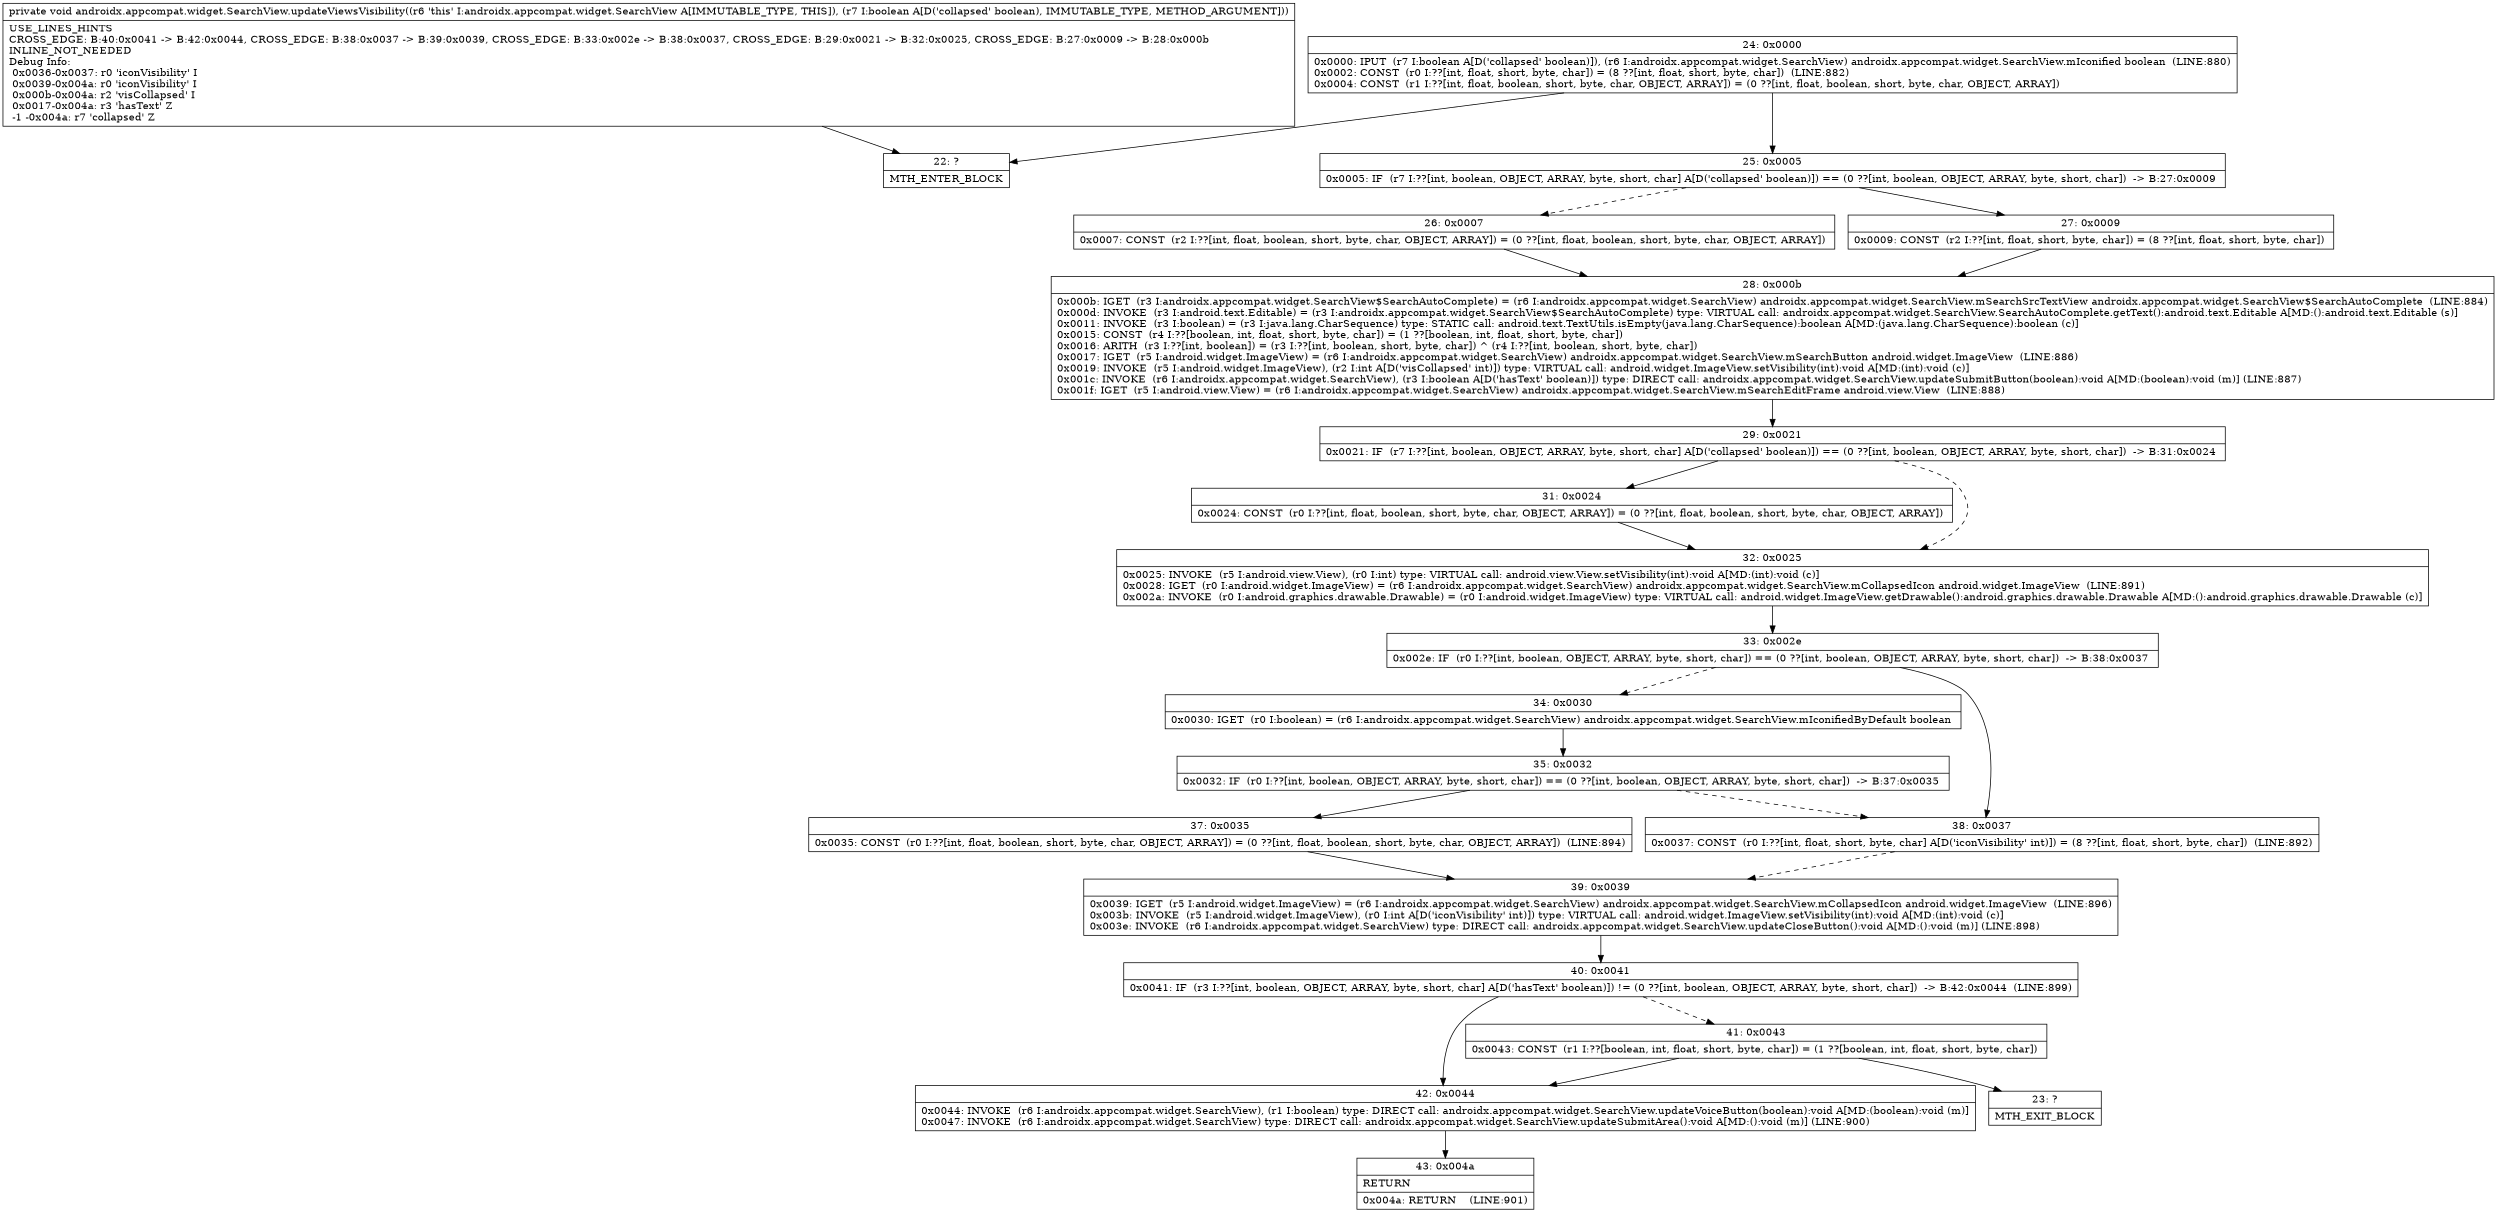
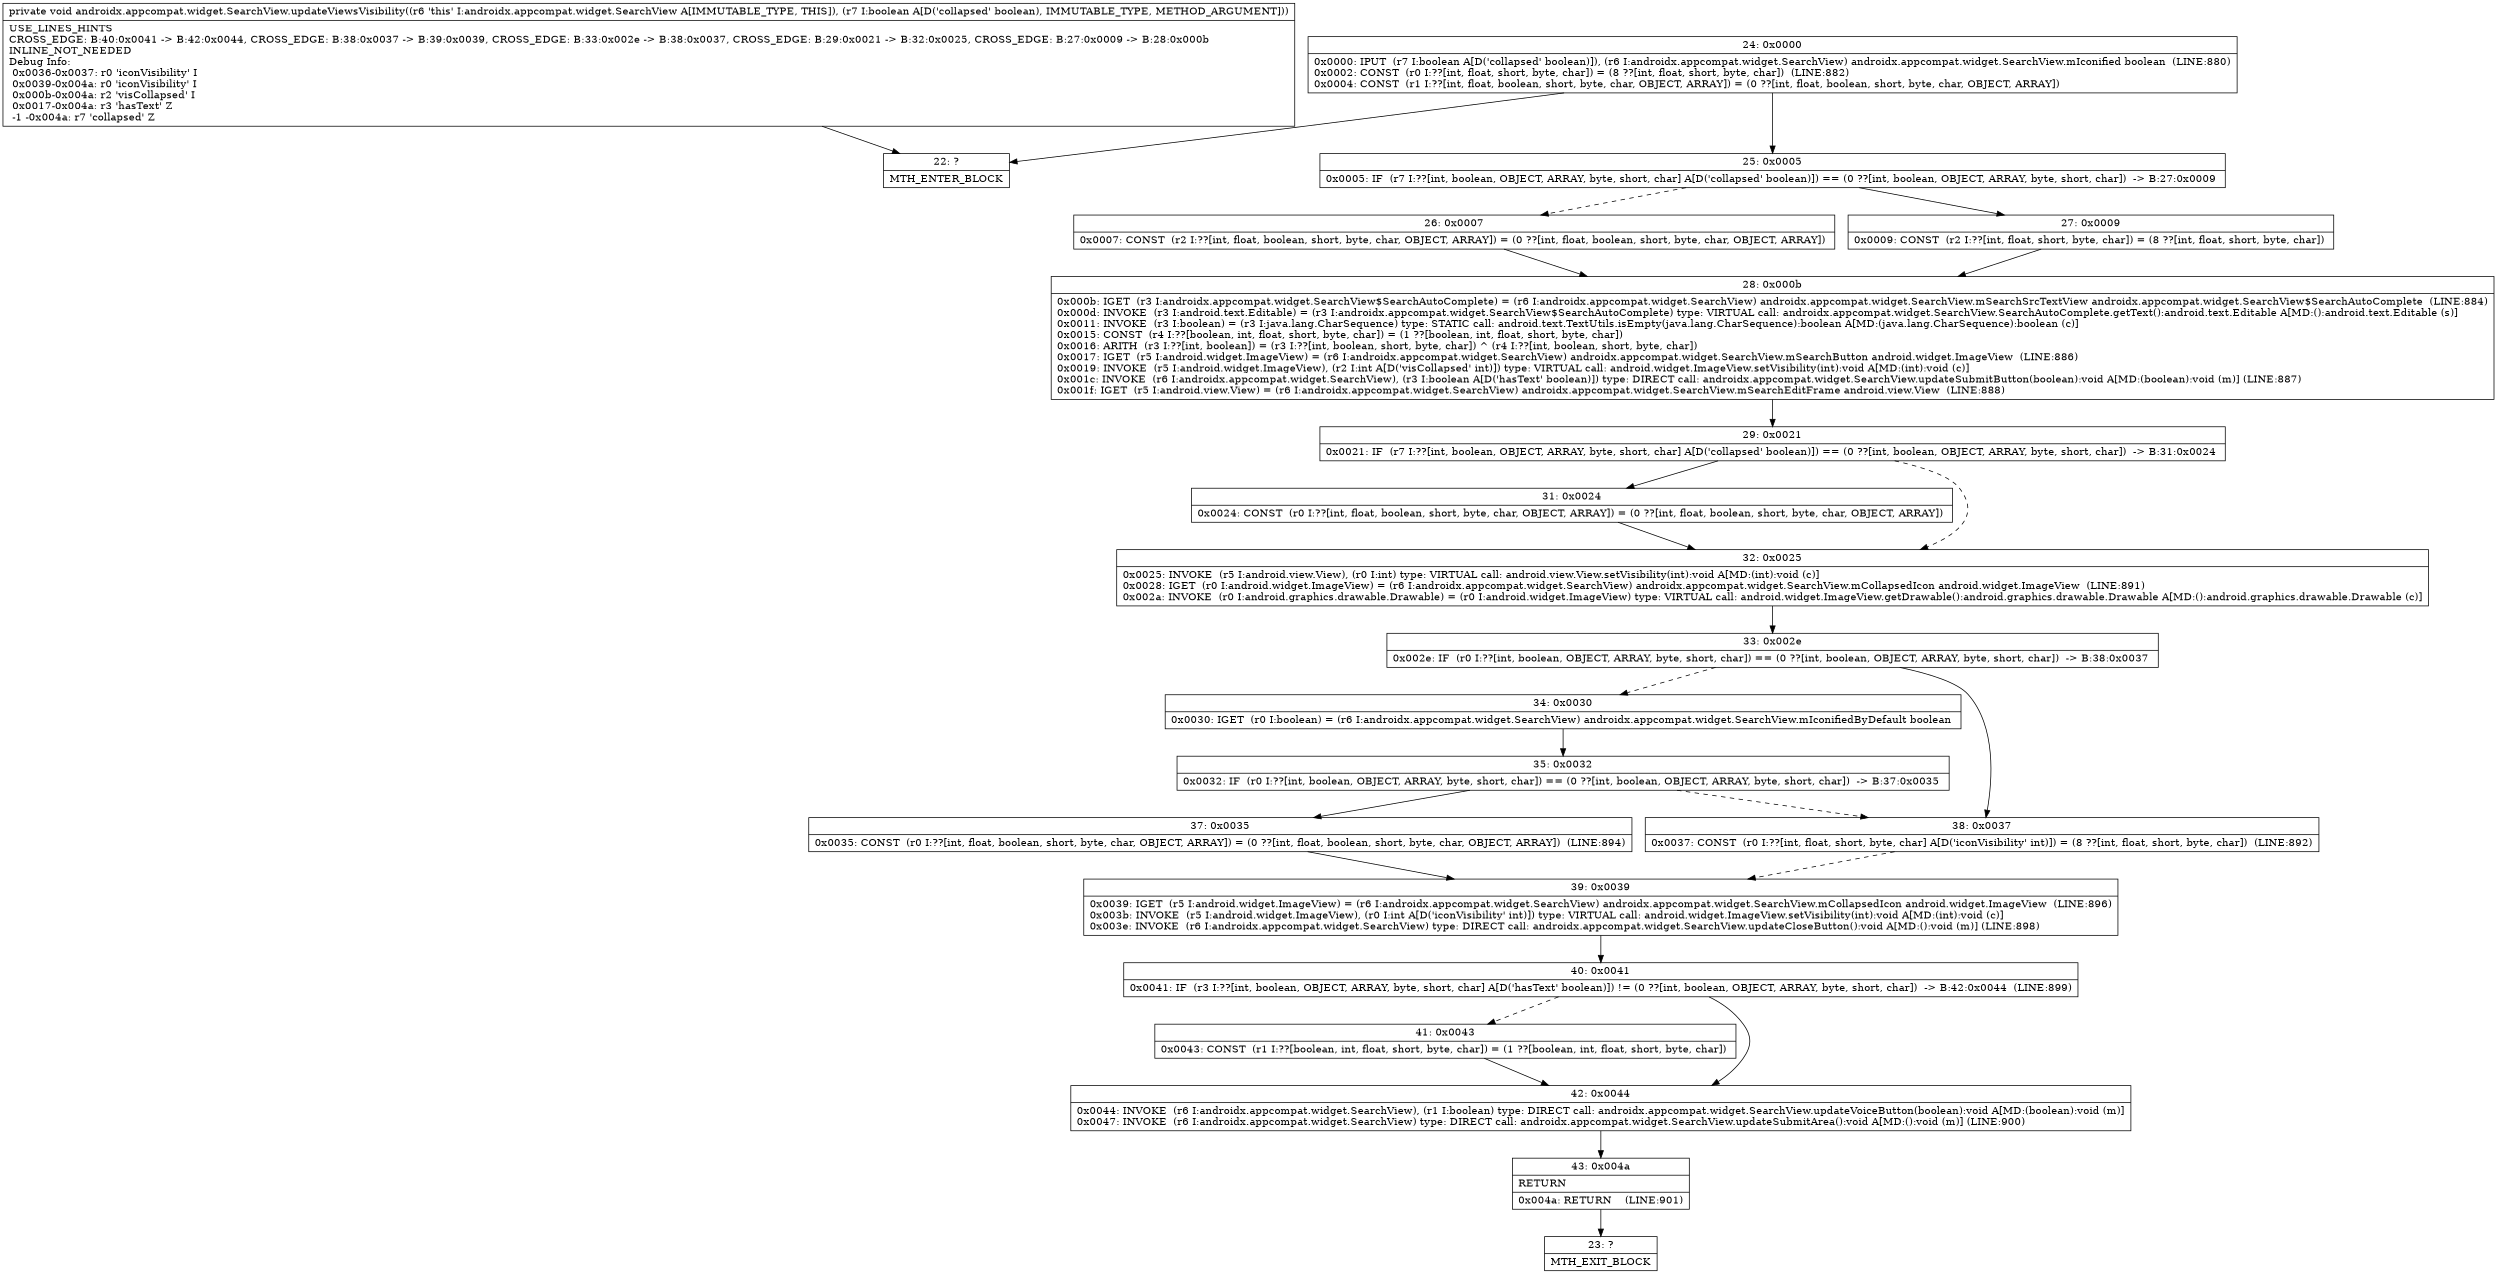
(1927, 1072) -> (1601, 1219)
